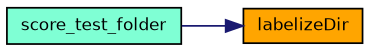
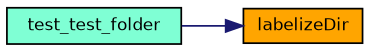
(94, 26) -> (94, 26)
